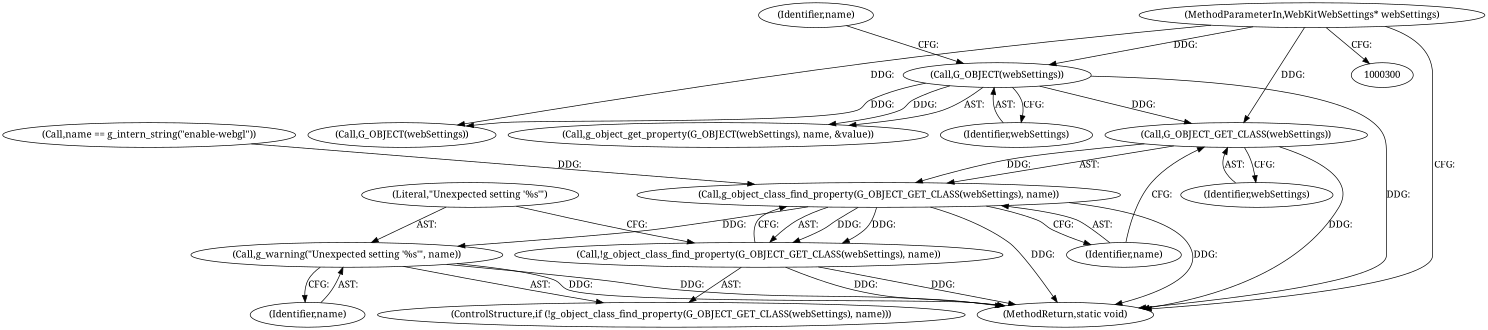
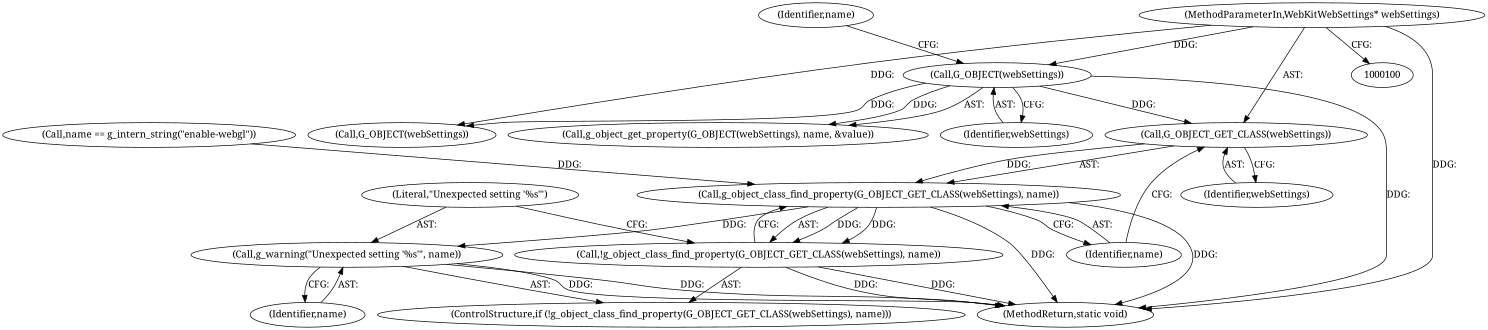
(1294, 75) -> (1294, 75)
(1382, 75) -> (1382, 75)
(1446, 165) -> (1446, 165)
(1297, 252) -> none
